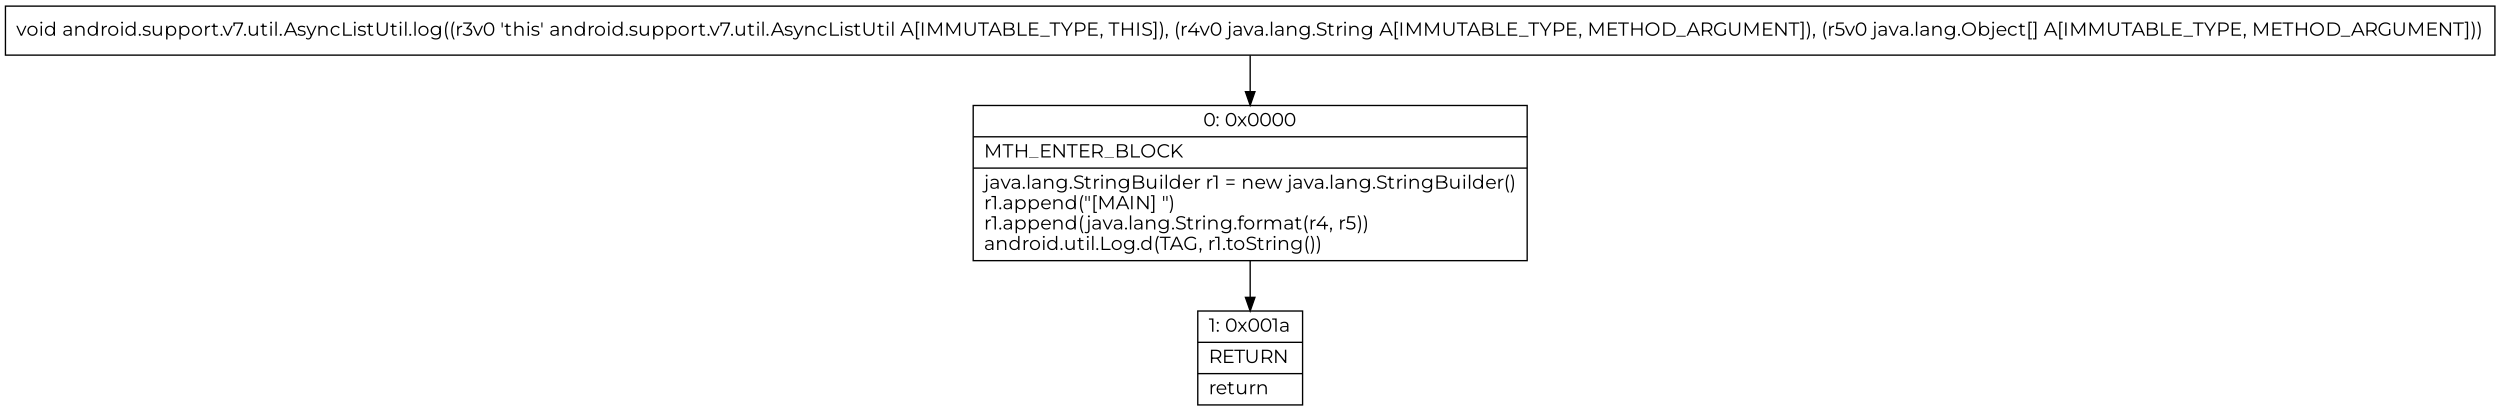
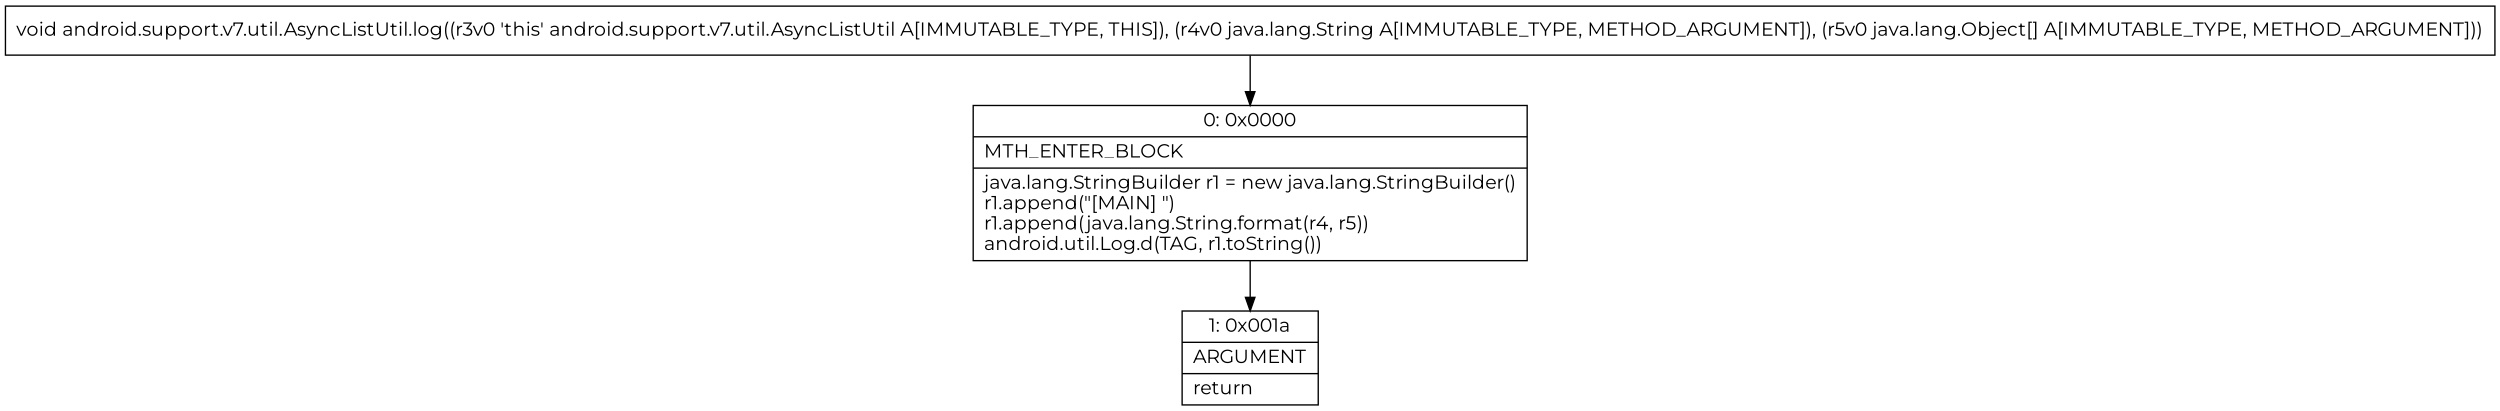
(1249, 357) -> (1250, 357)
